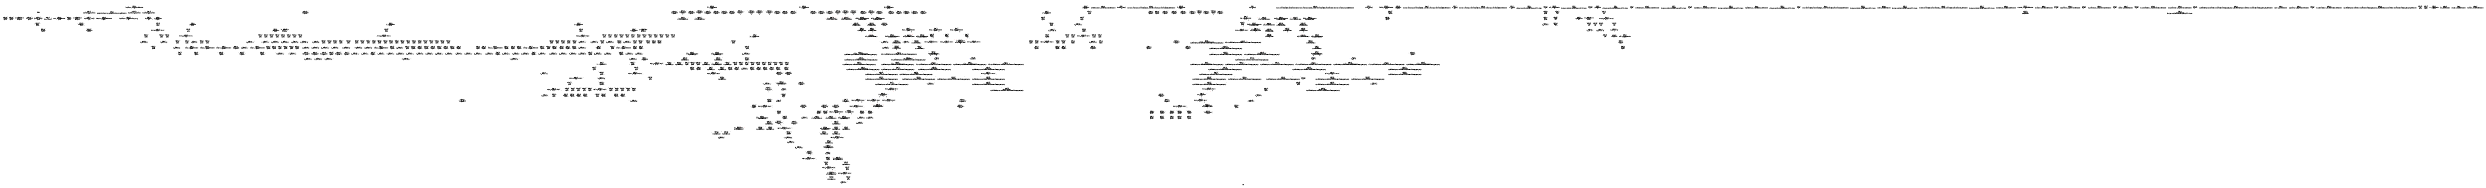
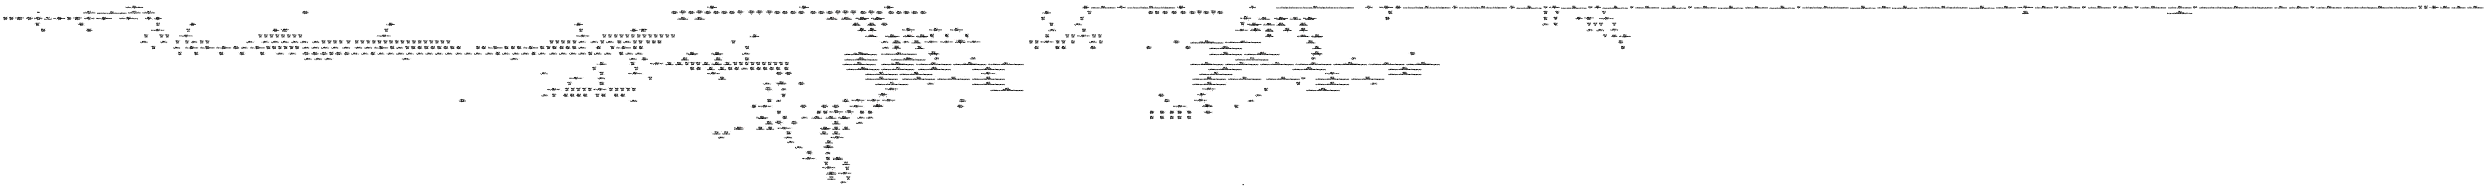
none -> (801, 13)
